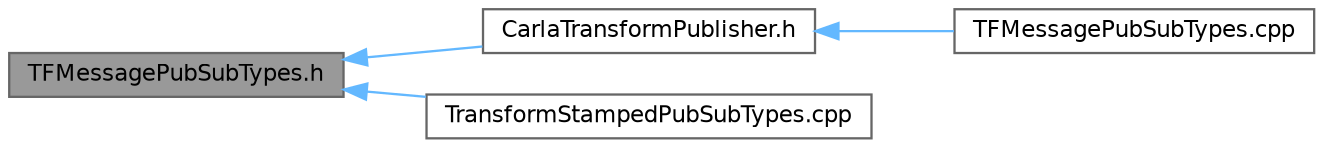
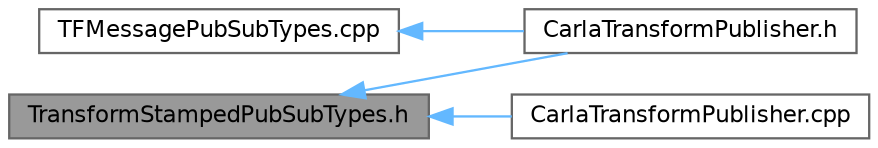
(896, 31) -> (473, 31)
(176, 75) -> (219, 116)
(649, 116) -> (691, 116)
